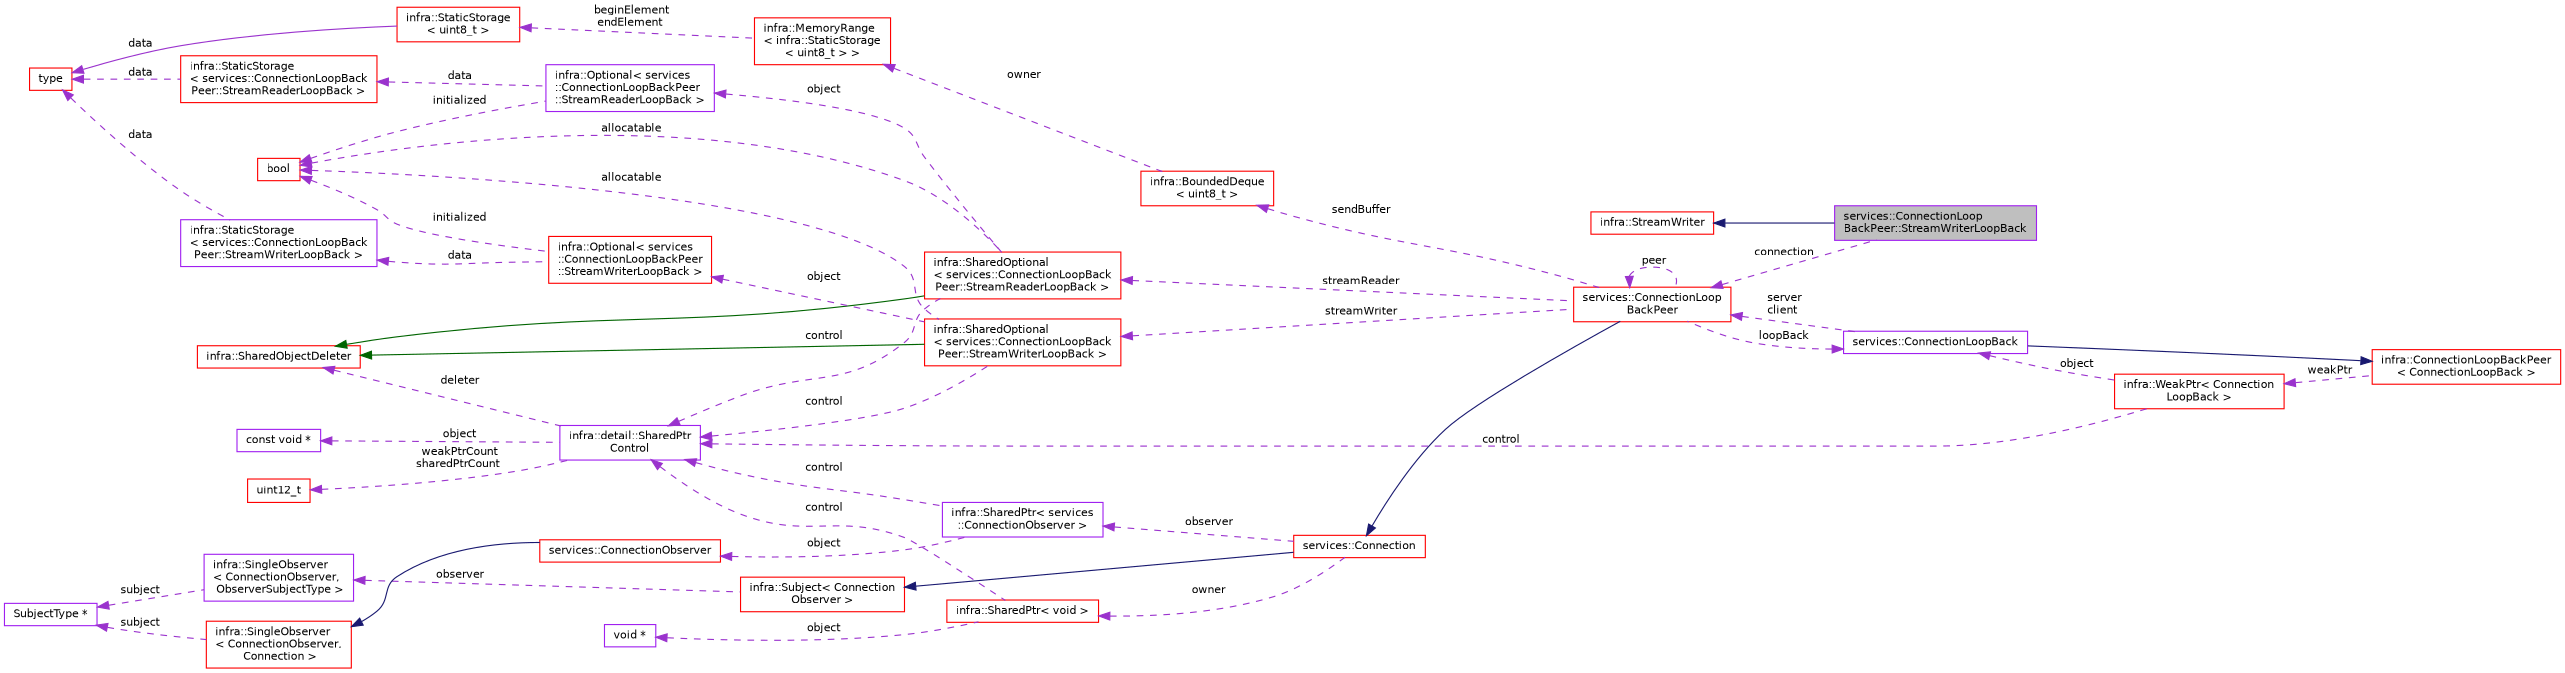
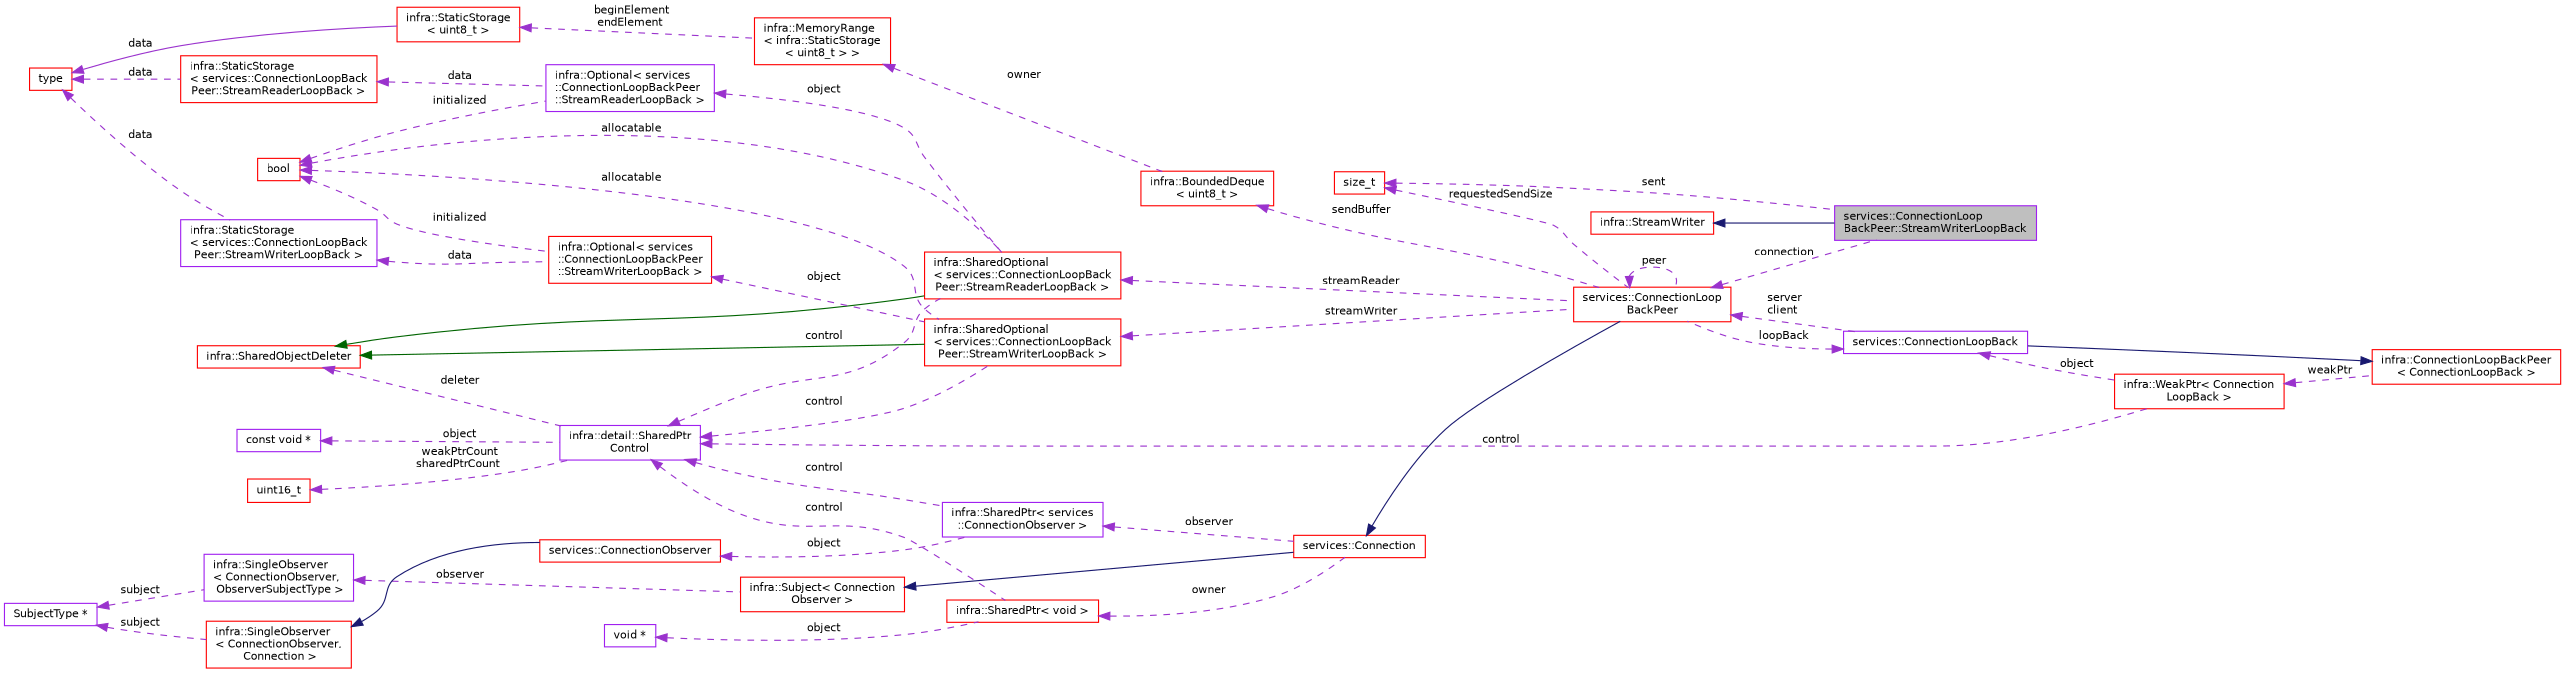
none -> (1360, 183)
(279, 491) -> (279, 491)
